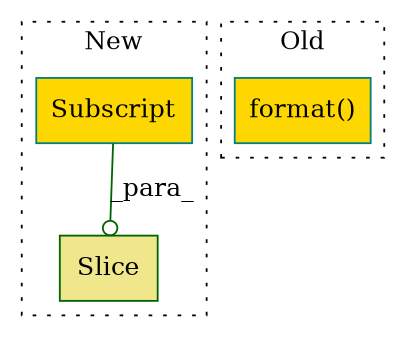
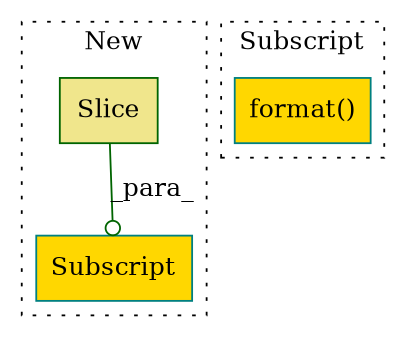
(303, 43) -> (303, 43)
(112, 182) -> (111, 182)
